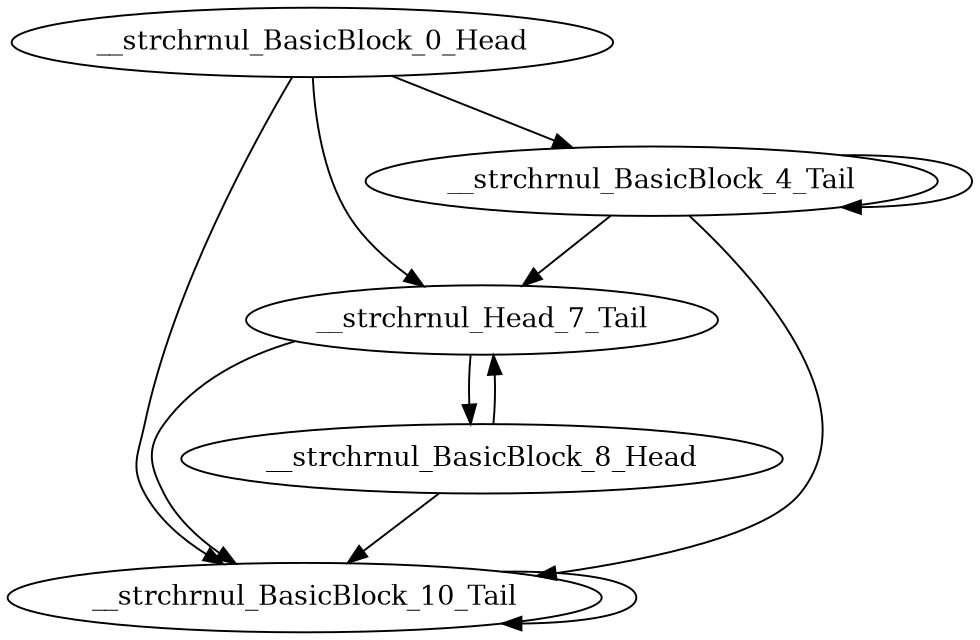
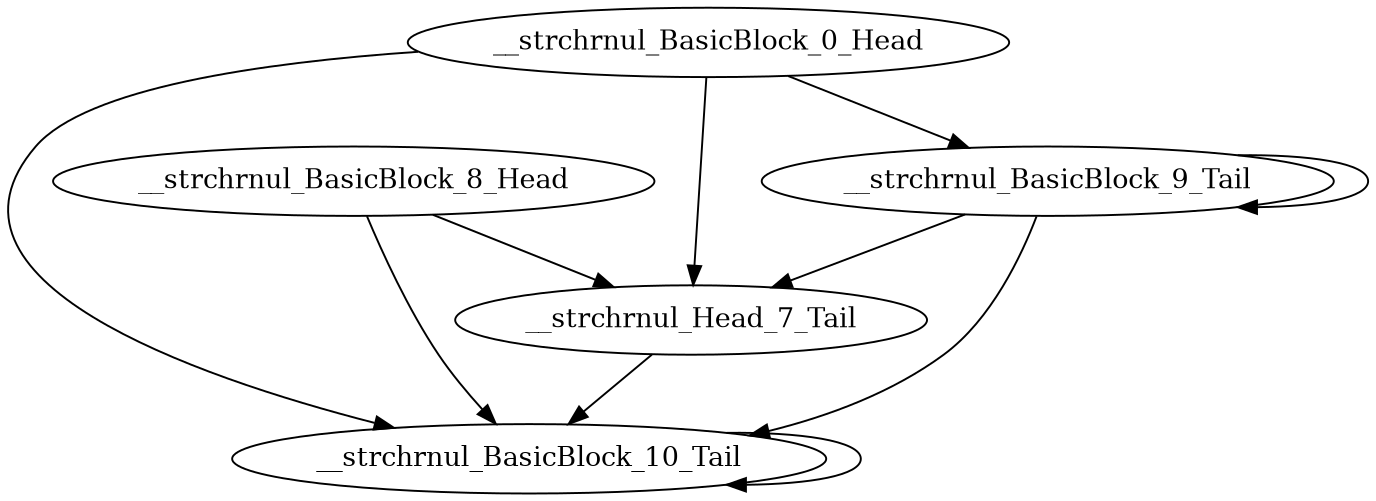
(652, 181) -> (1048, 181)
(469, 380) -> none
